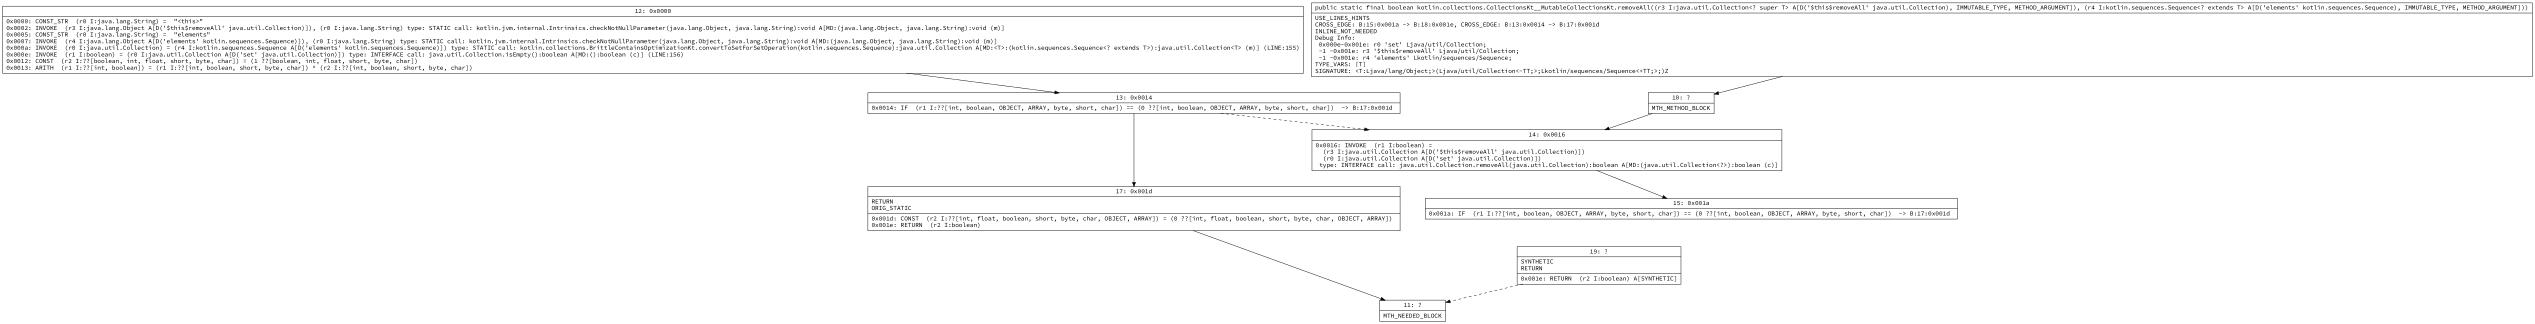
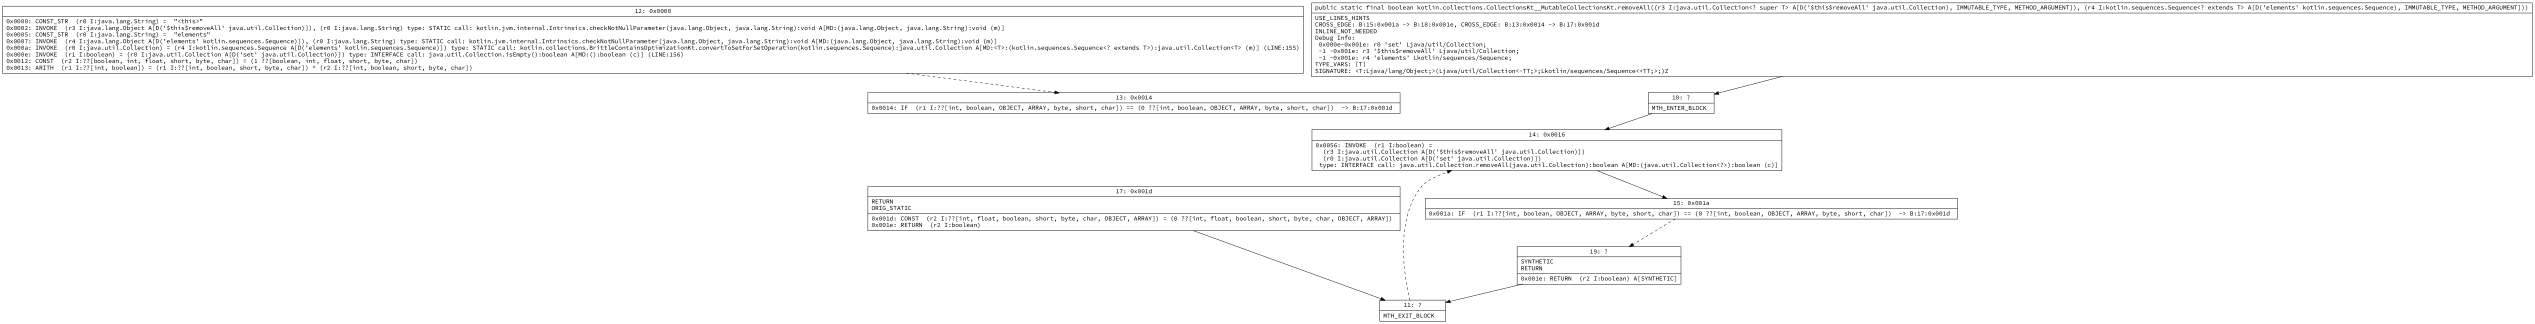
(981, 83) -> (981, 83)
(1681, 108) -> (1679, 108)
(1293, 121) -> (1405, 227)
(1376, 145) -> (1376, 145)
(1134, 148) -> none
none -> (1654, 232)
(1487, 293) -> (1487, 293)
(1413, 316) -> (1409, 316)
